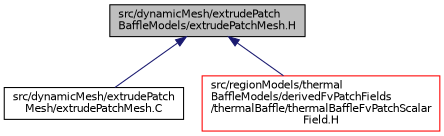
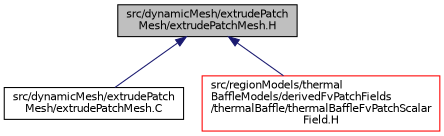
(207, 21) -> (207, 21)
